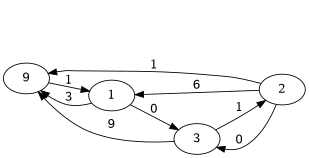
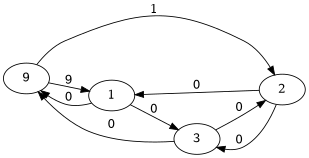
(159, 72) -> (155, 16)
(69, 81) -> (69, 81)
(197, 86) -> (197, 86)
(69, 98) -> (69, 98)
(240, 108) -> (240, 108)
(112, 125) -> (112, 125)
